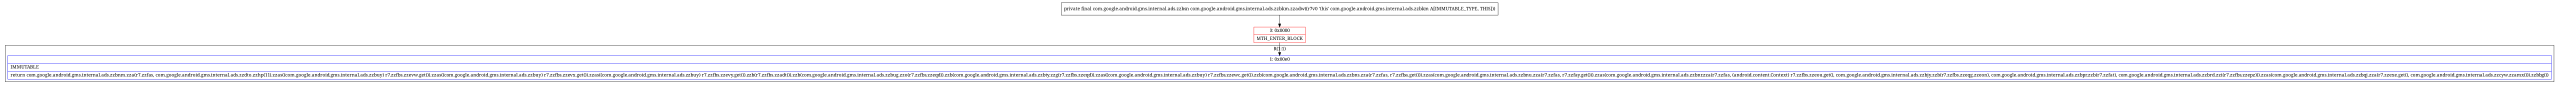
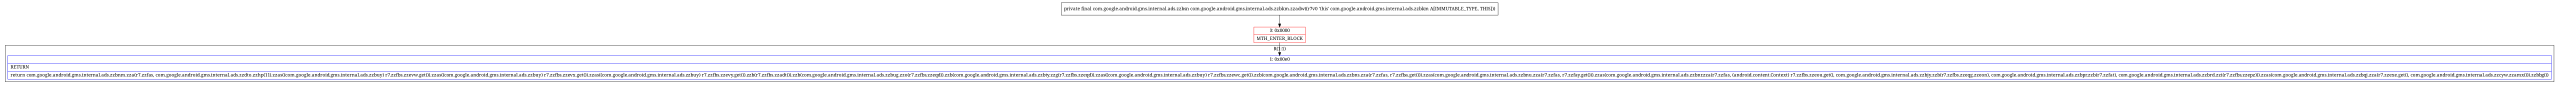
(25, 67) -> (20, 67)
